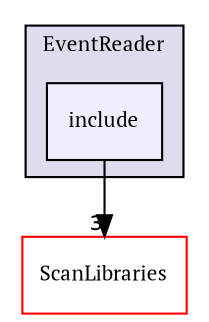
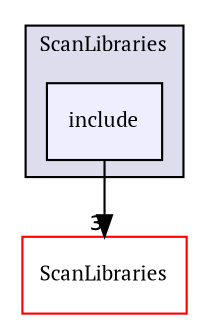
(105, 46) -> (105, 46)
